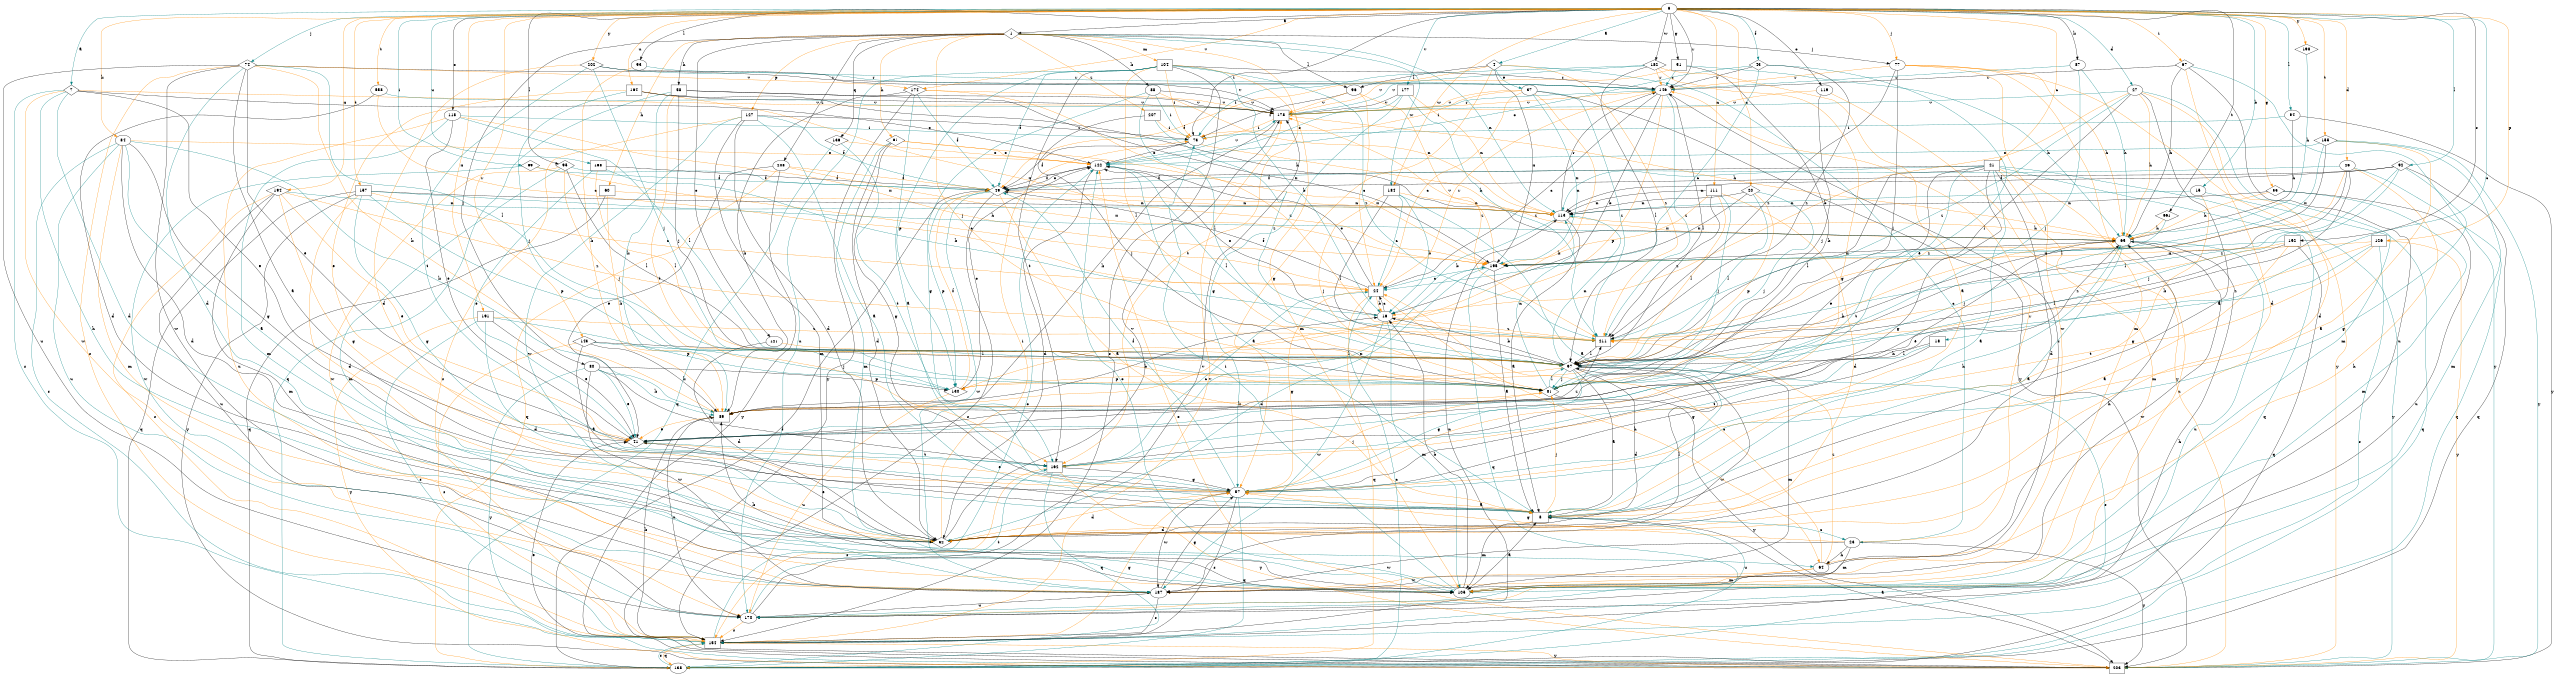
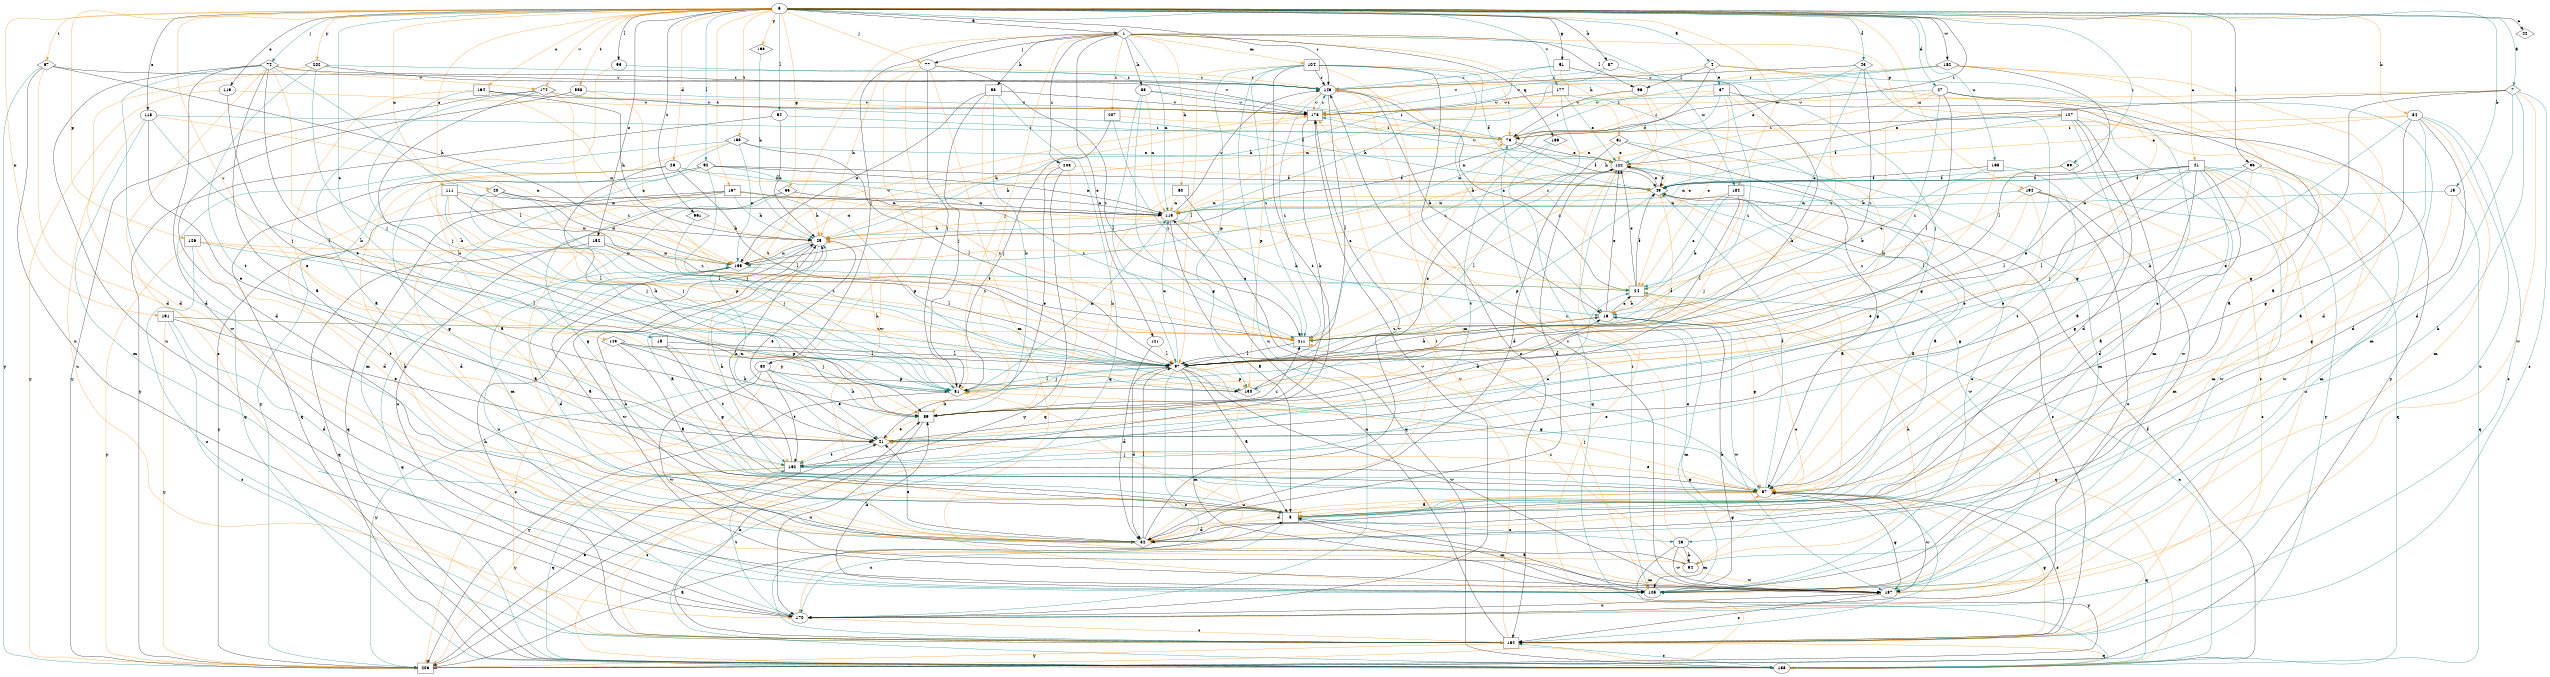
none -> (2525, 34)
(1529, 90) -> (1722, 90)
none -> (1963, 129)
(2123, 241) -> (819, 241)
